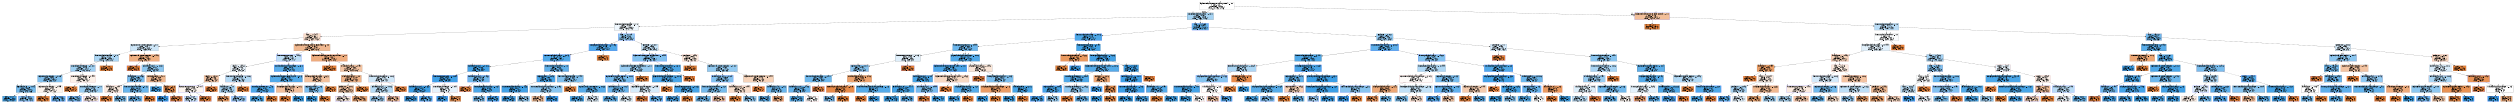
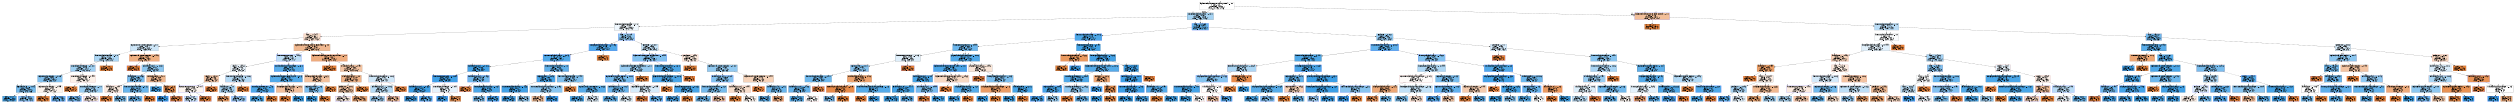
(750, 99) -> (750, 99)
none -> (2366, 99)
